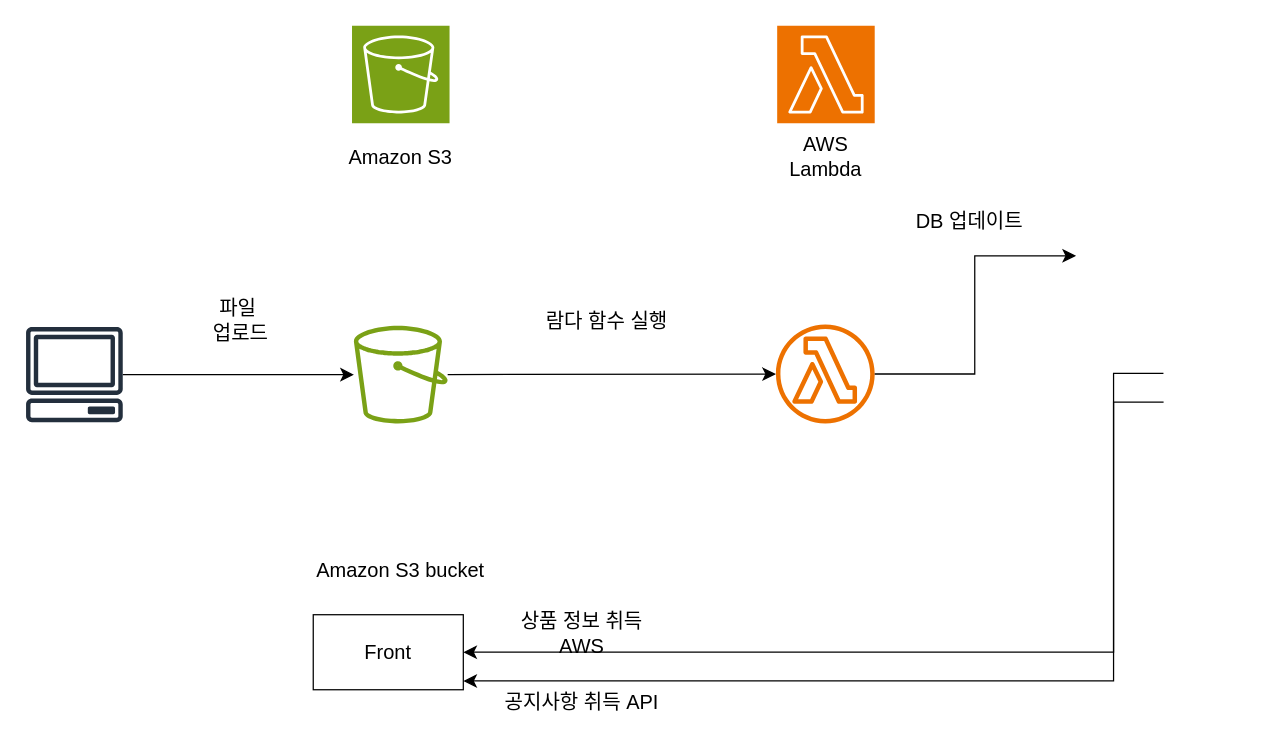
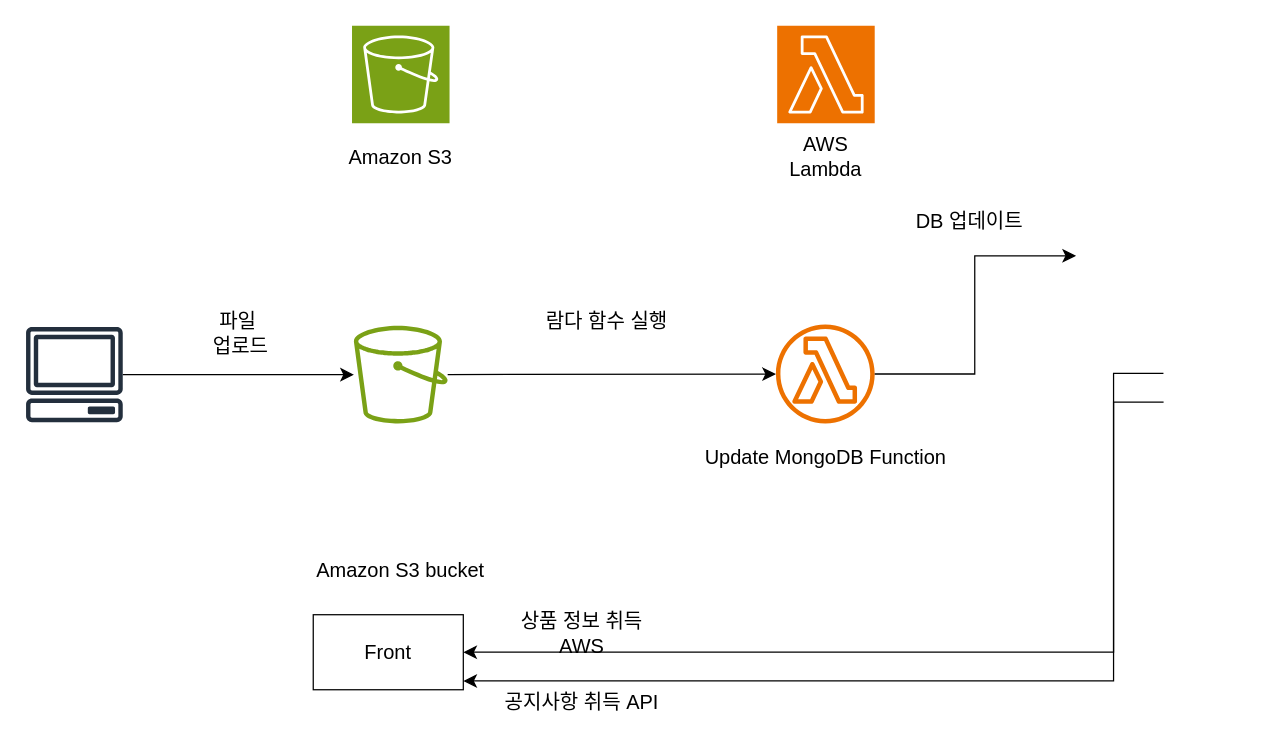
(238, 321) -> (238, 333)
none -> (825, 457)
